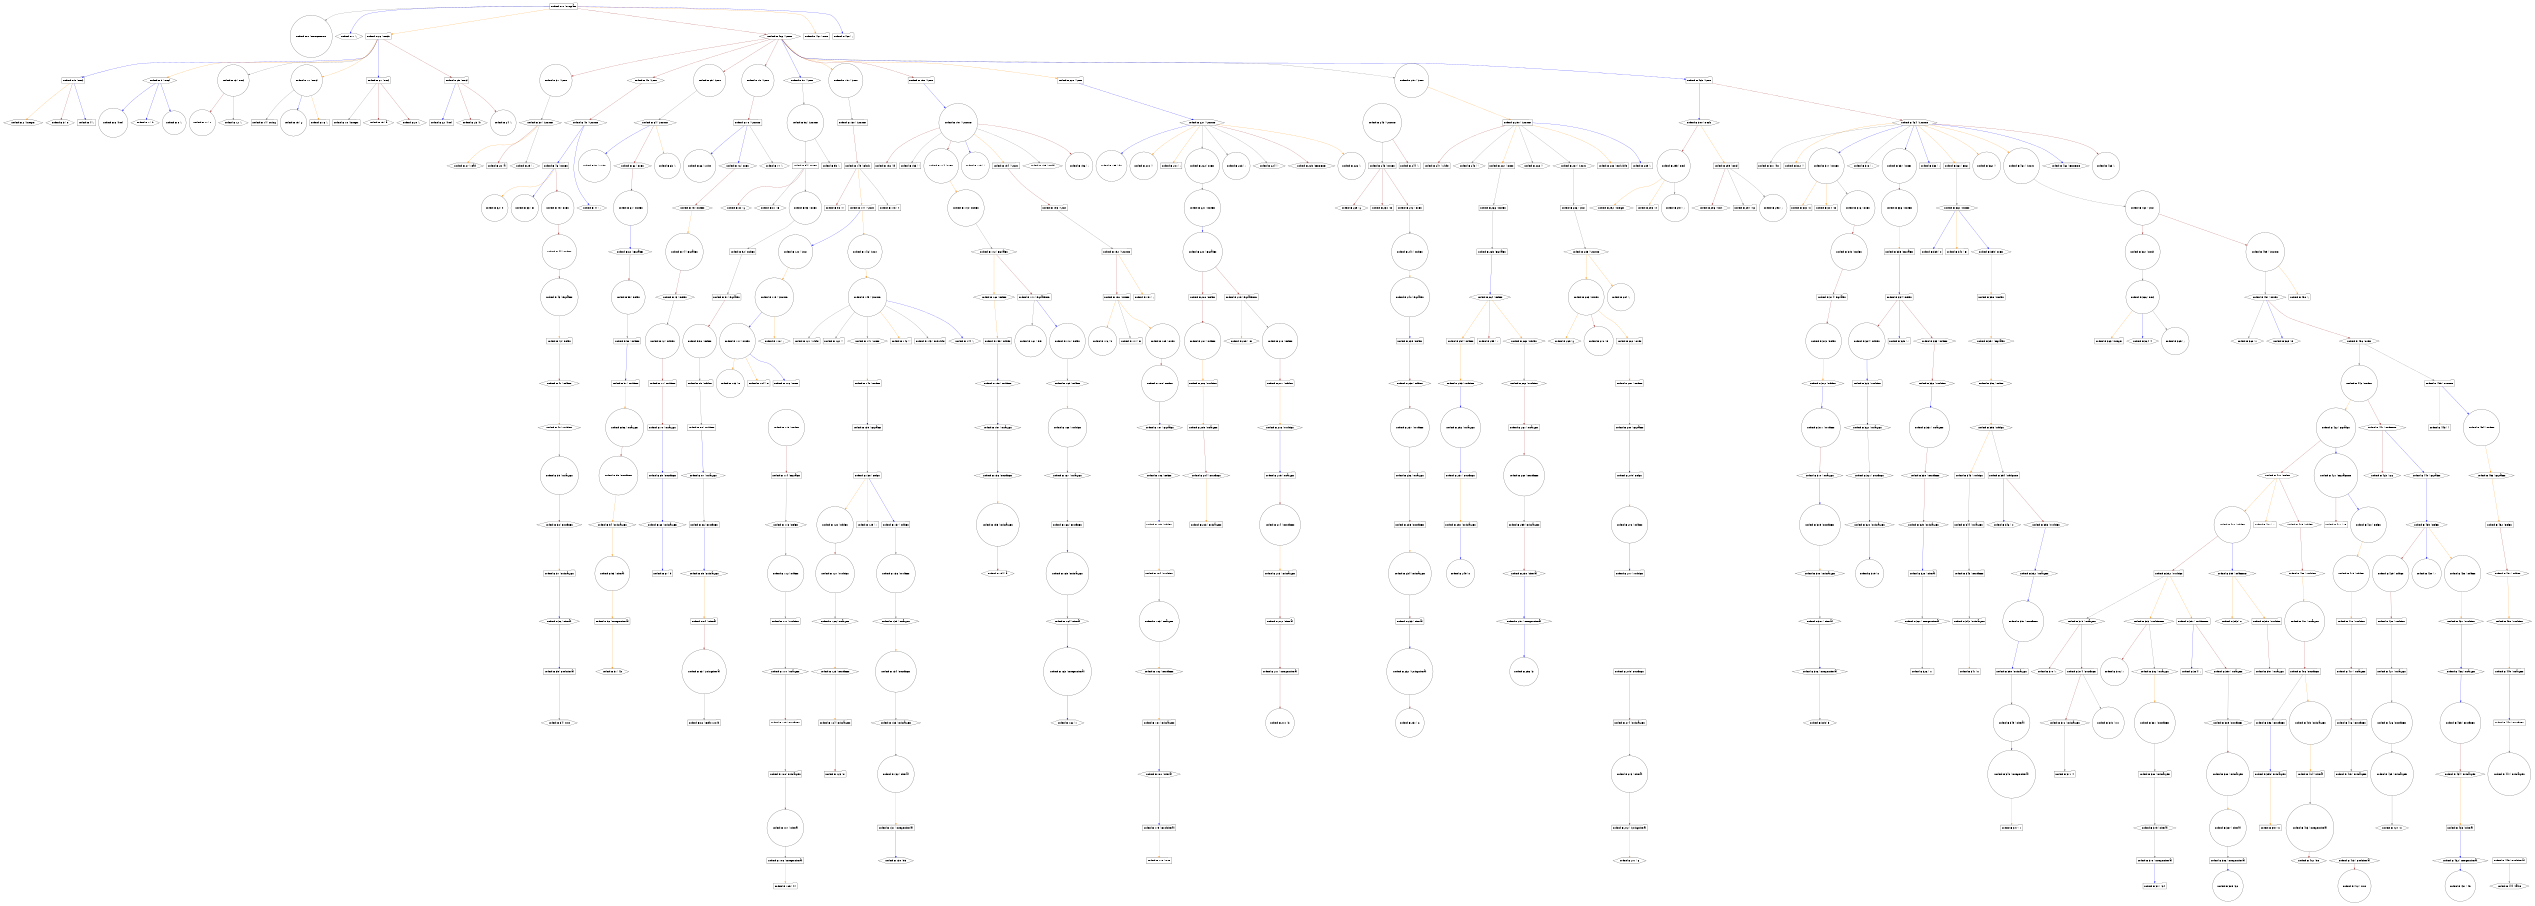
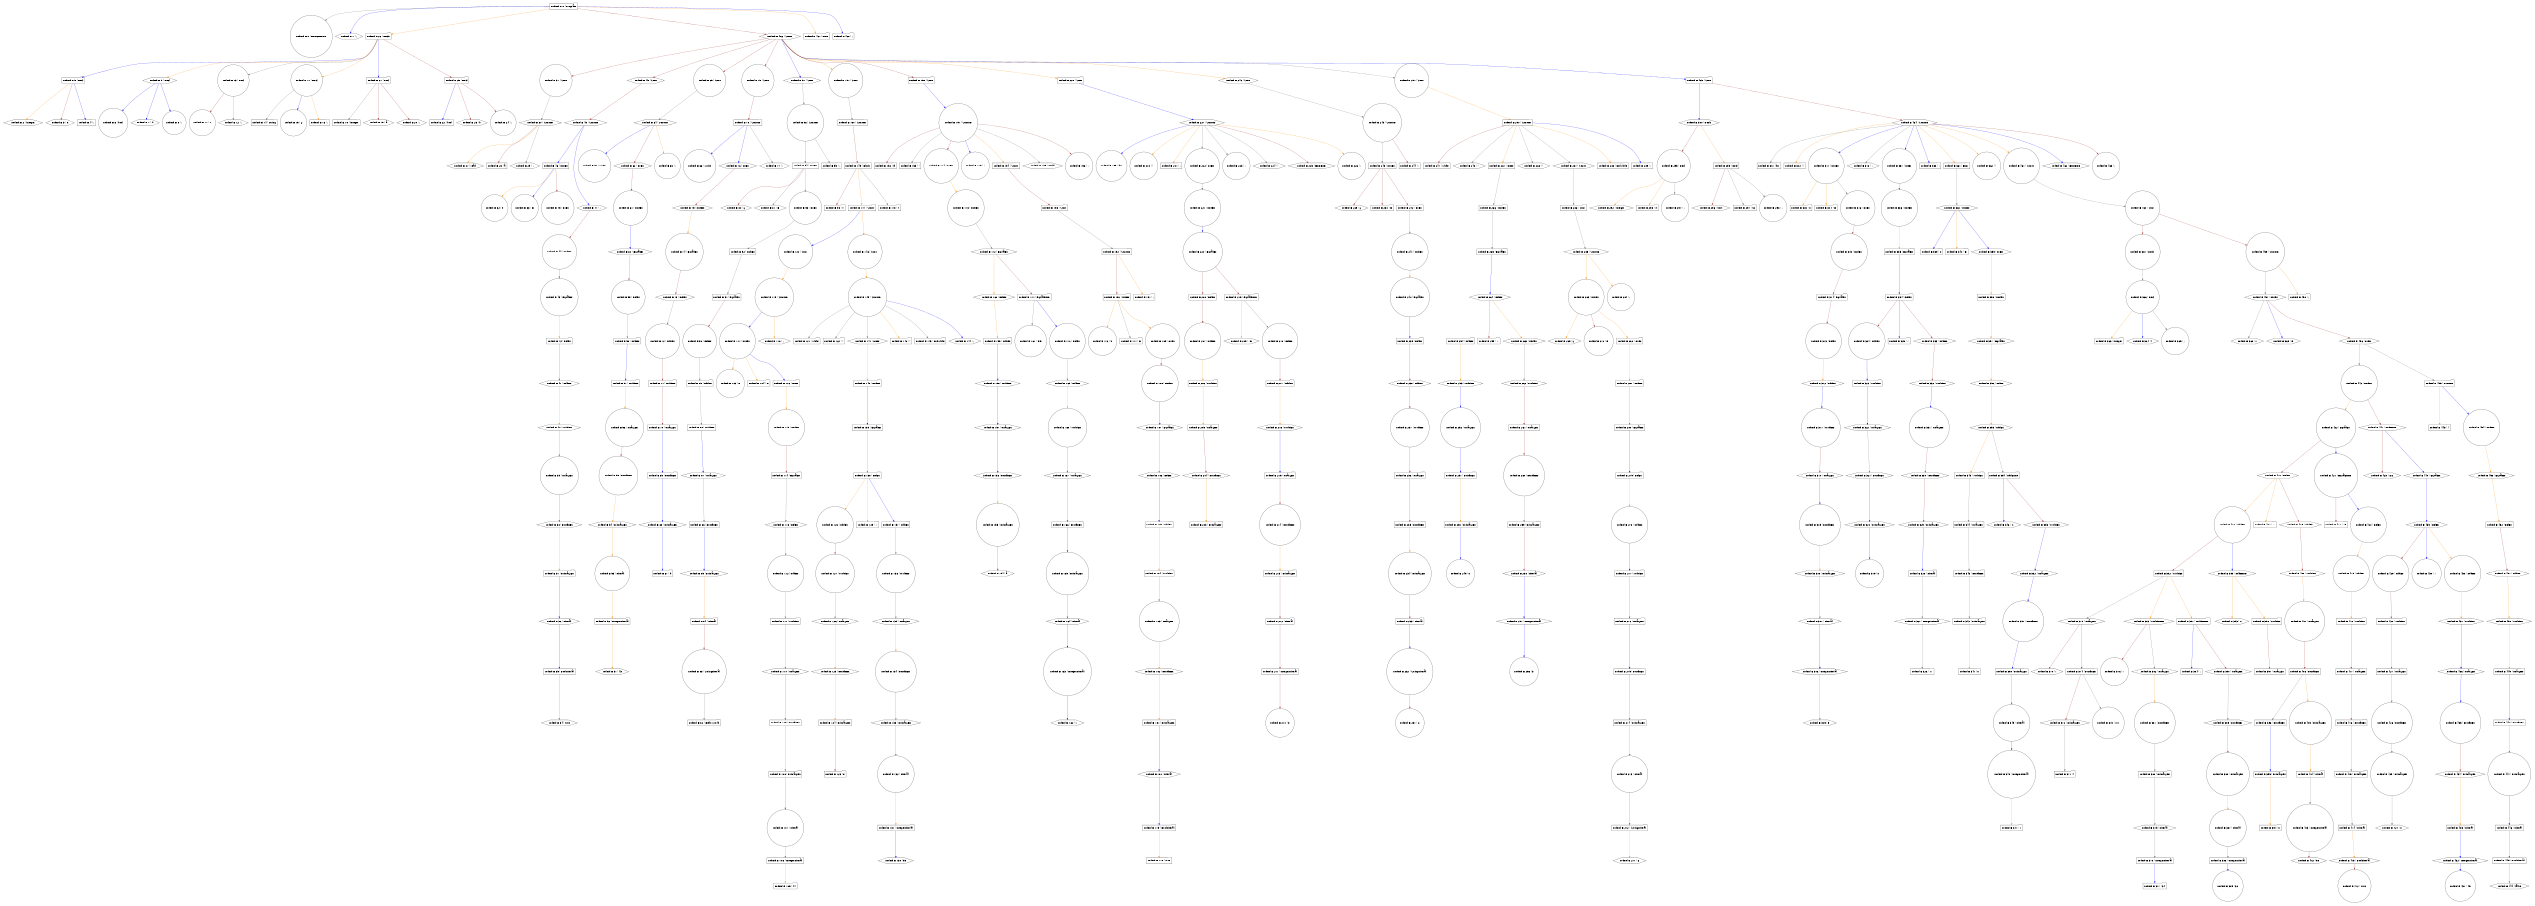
none -> (1238, 80)
(558, 229) -> (580, 224)
(1476, 318) -> none
none -> (786, 397)
none -> (1630, 621)
none -> (2352, 828)
none -> (2509, 828)
